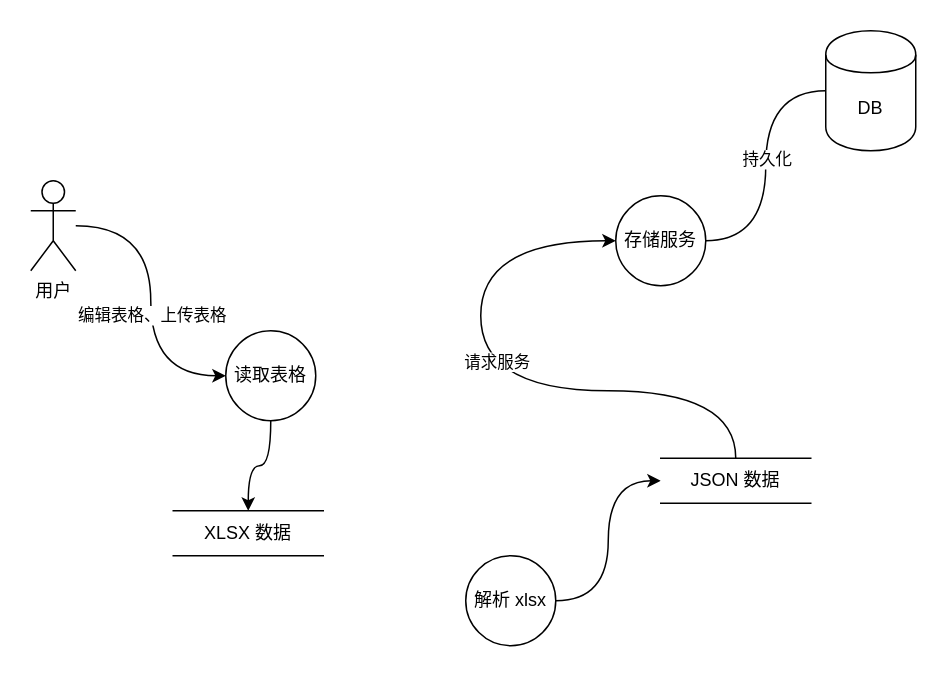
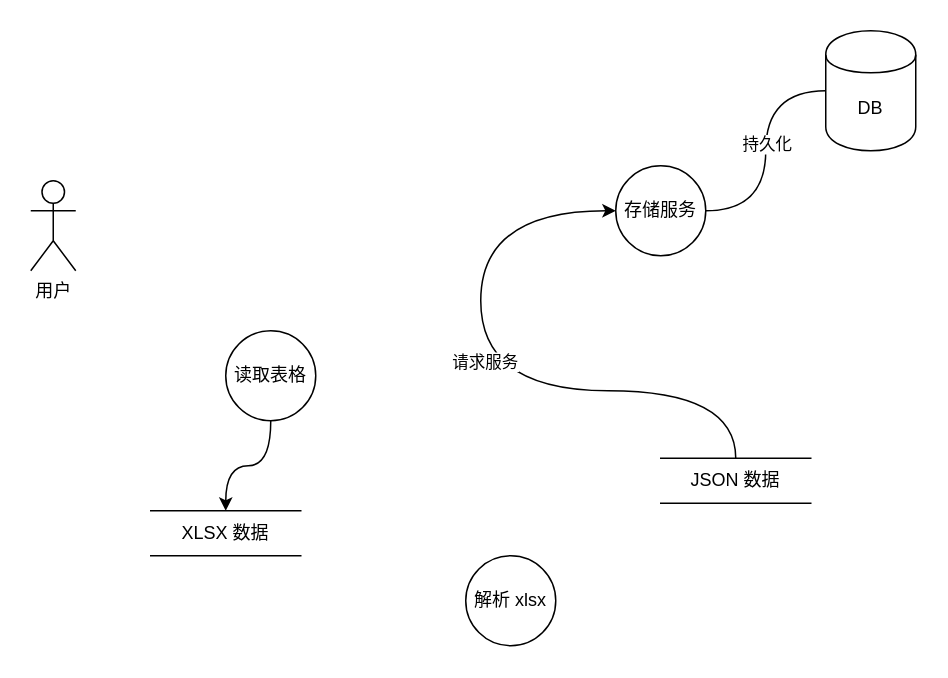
(661, 241) -> (661, 211)
(134, 247) -> none
(248, 533) -> (226, 533)
(608, 545) -> none
